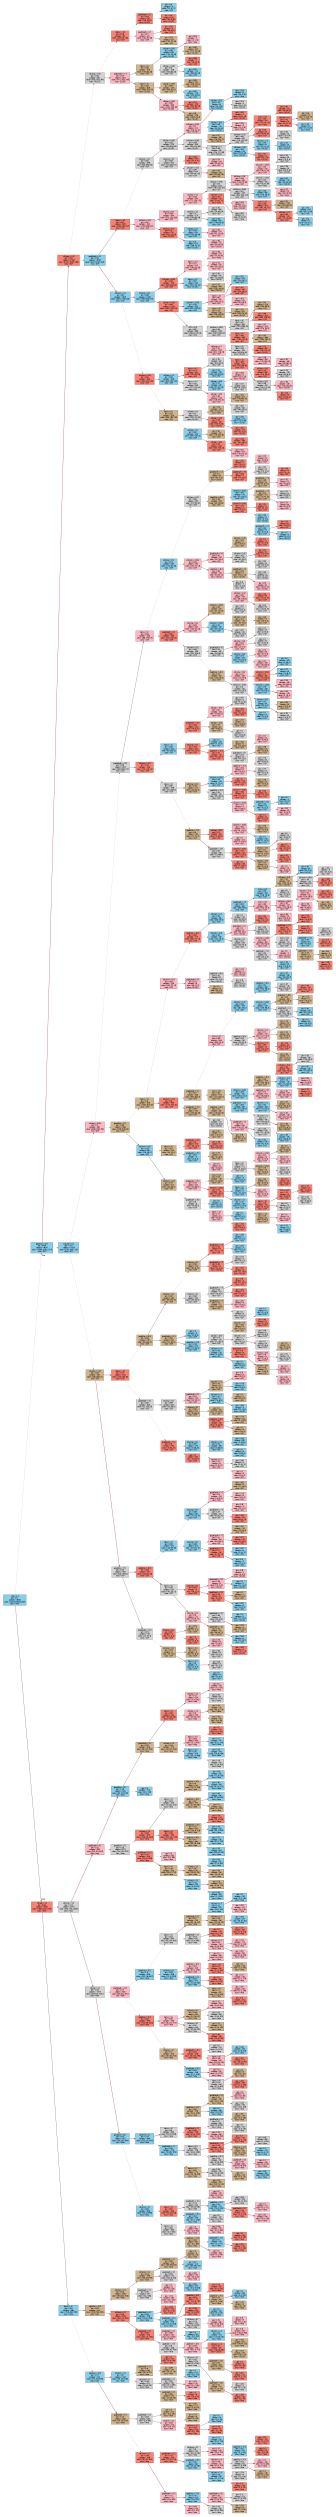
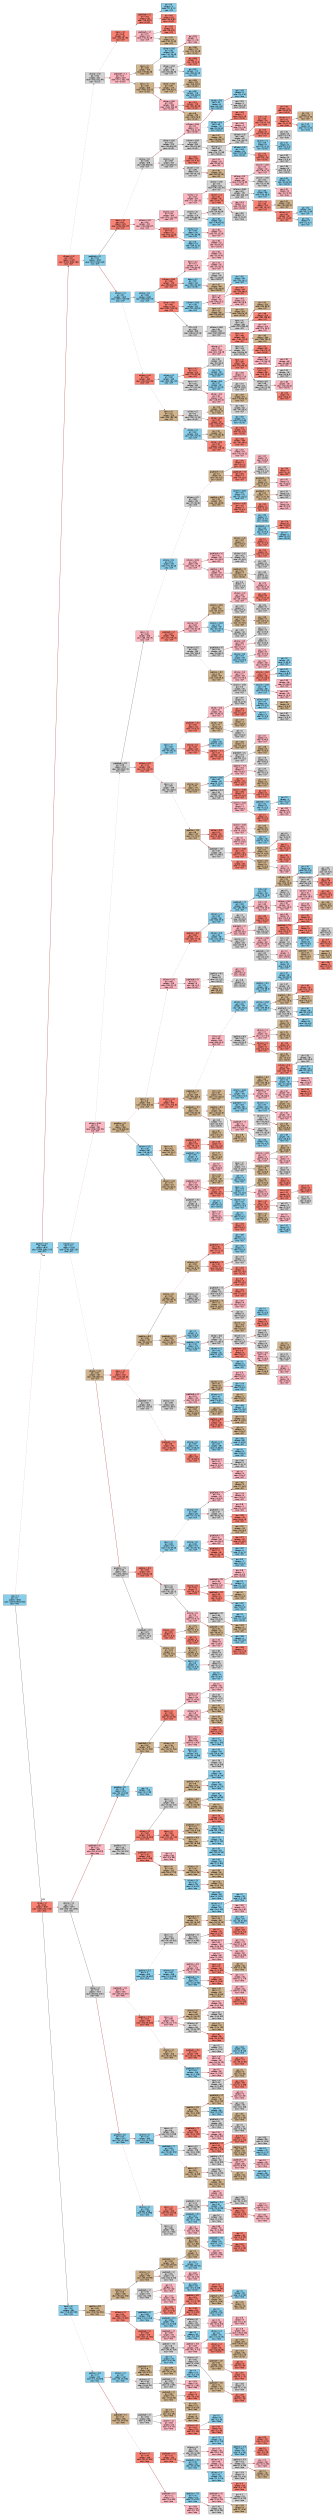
(169, 2360) -> (169, 2360)
